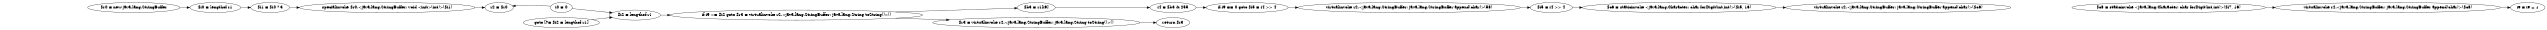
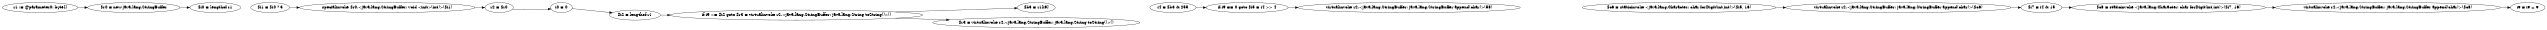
(533, 6) -> (530, 9)
none -> (40, 8)
(244, 8) -> none
(1101, 8) -> none
(1551, 8) -> none
none -> (2041, 8)
(2528, 8) -> (2528, 8)
(561, 23) -> none
(1173, 23) -> none
